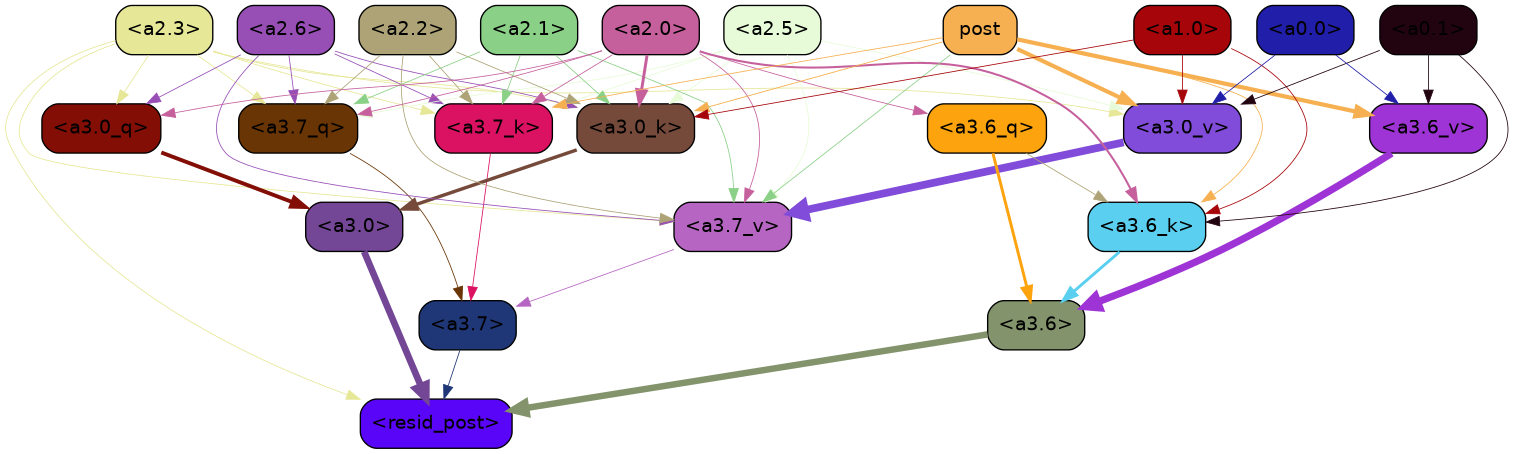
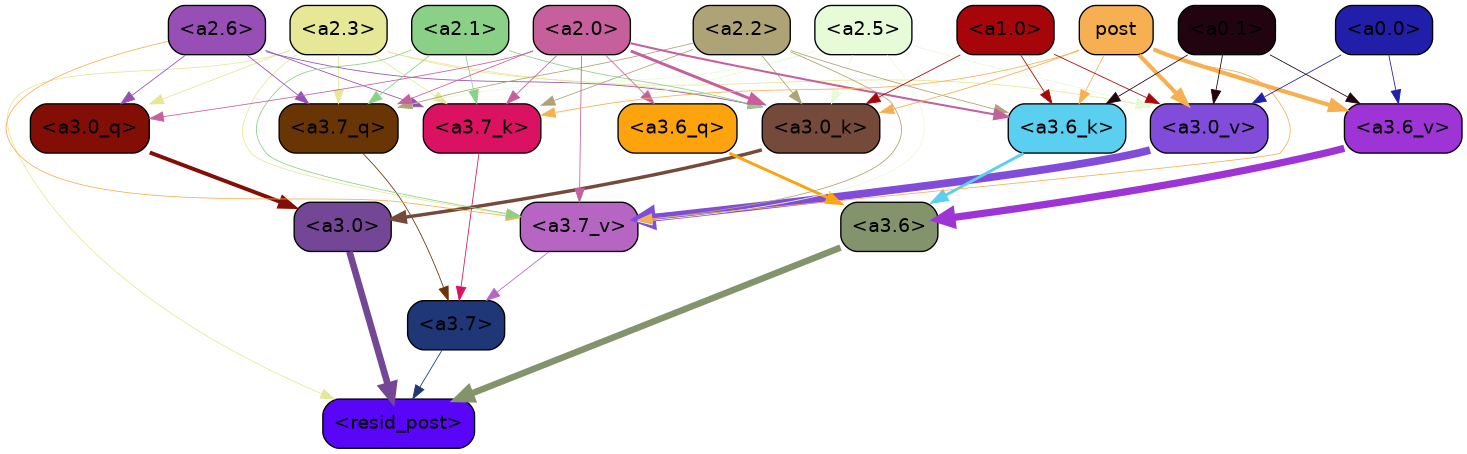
(862, 124) -> (1064, 178)
(1061, 174) -> (856, 71)
(370, 190) -> (148, 195)
